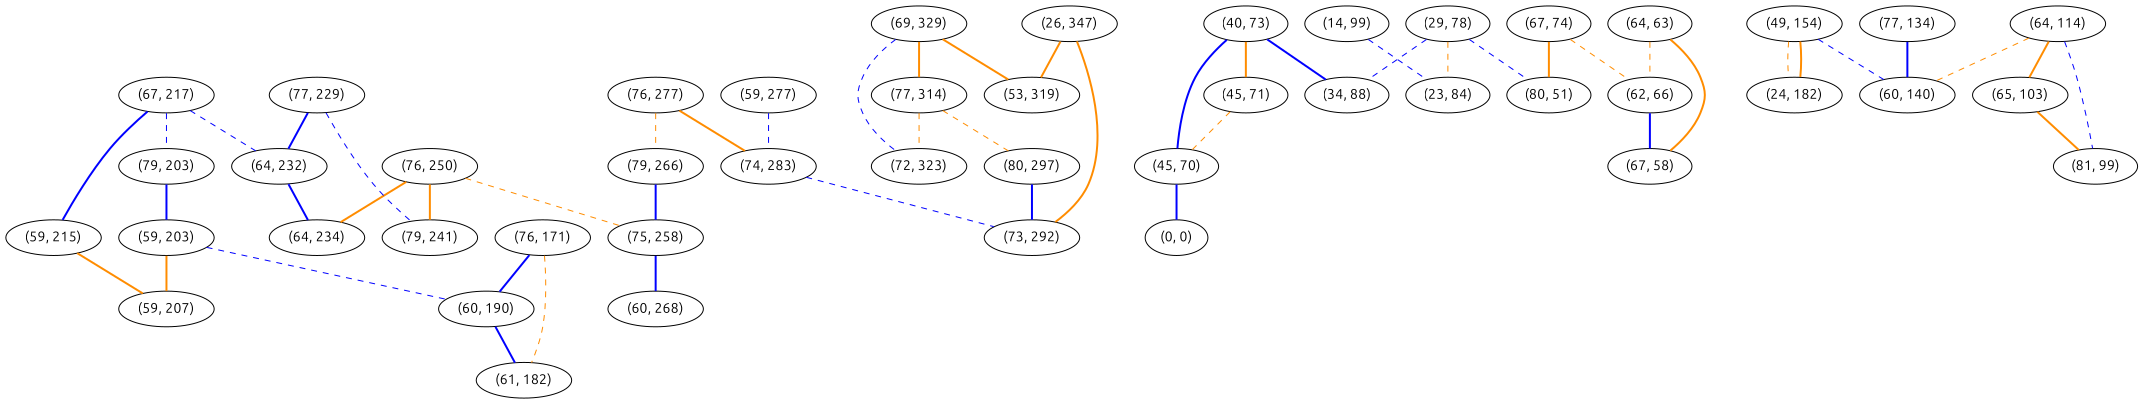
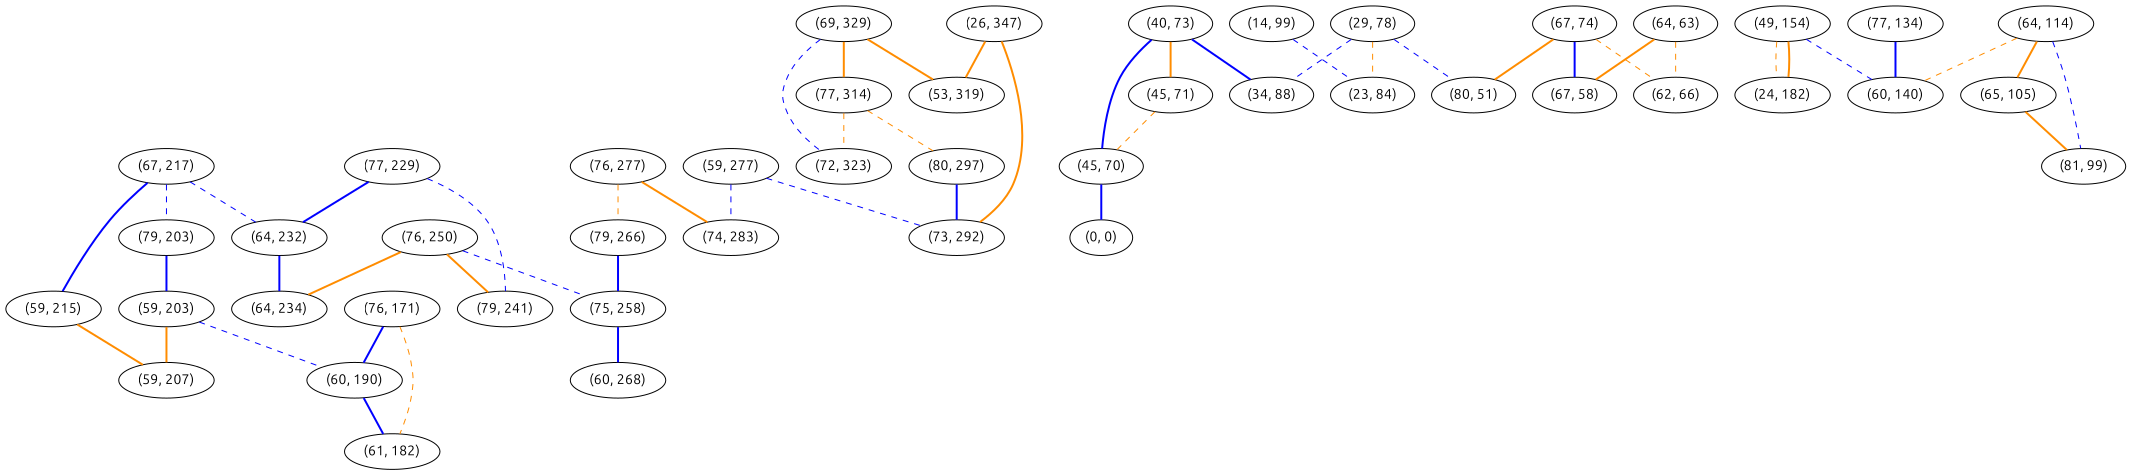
(2020, 95) -> (2008, 95)
(1650, 131) -> (1575, 60)
(543, 202) -> (524, 273)
(900, 202) -> (844, 202)
